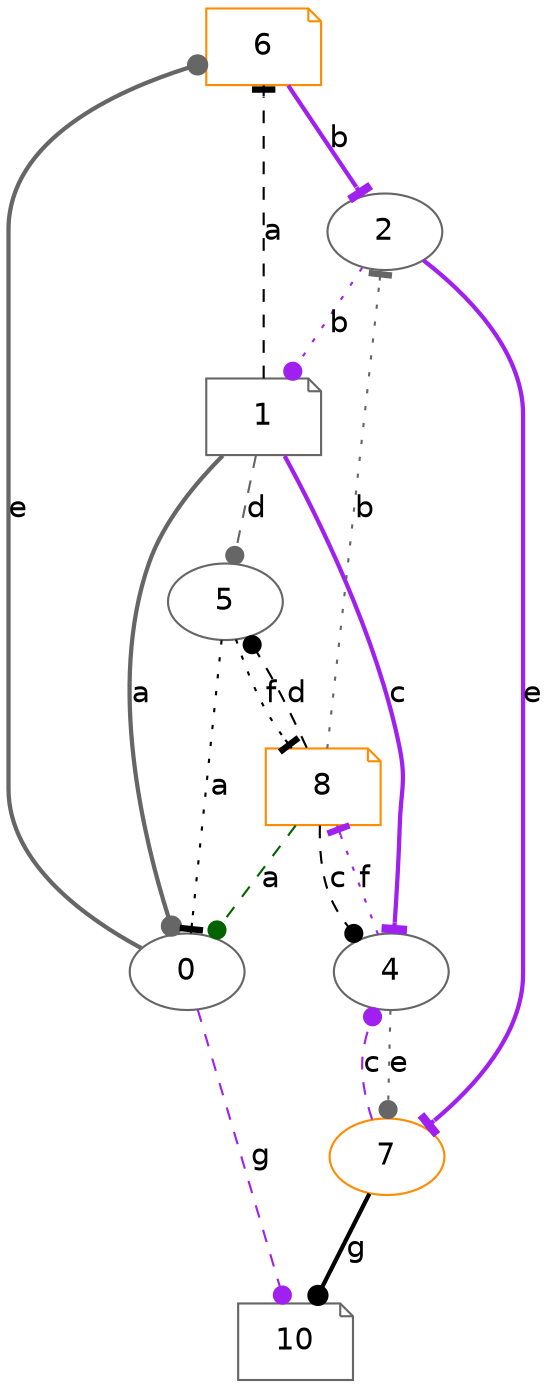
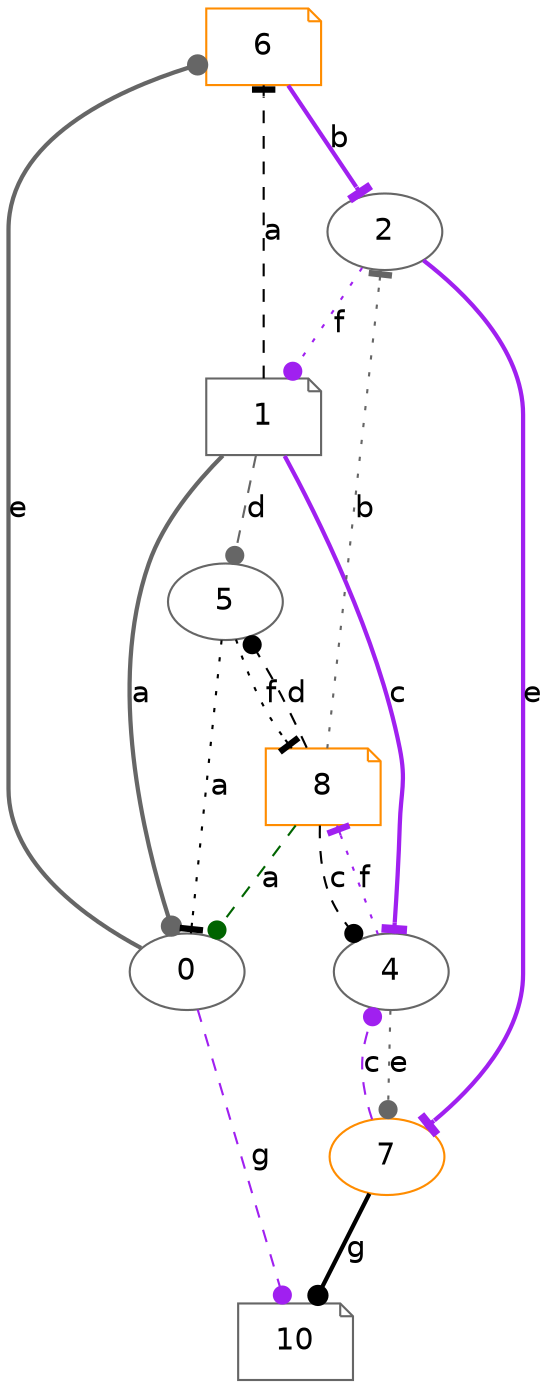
(340, 324) -> (340, 324)
